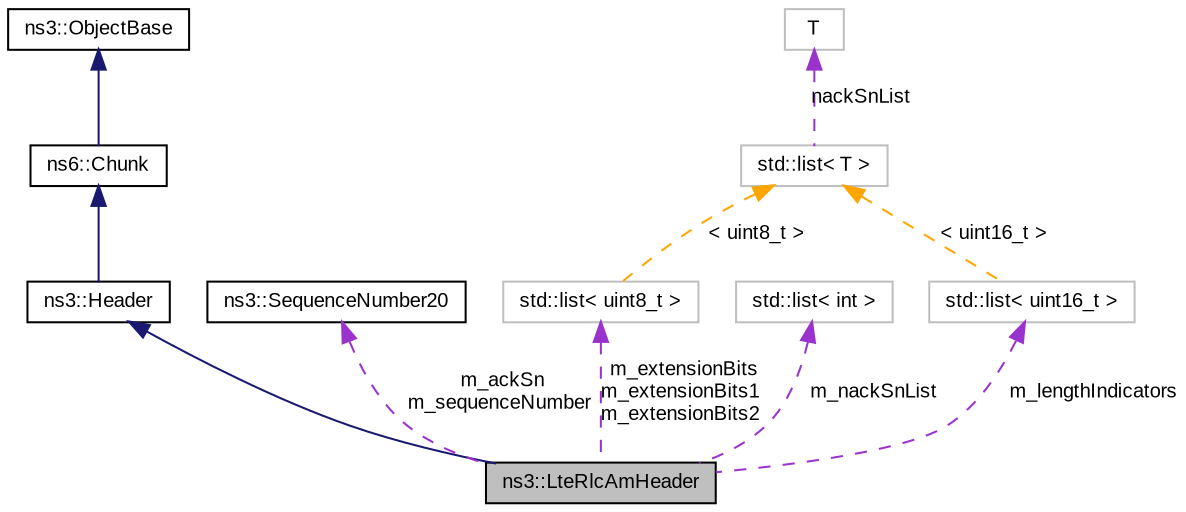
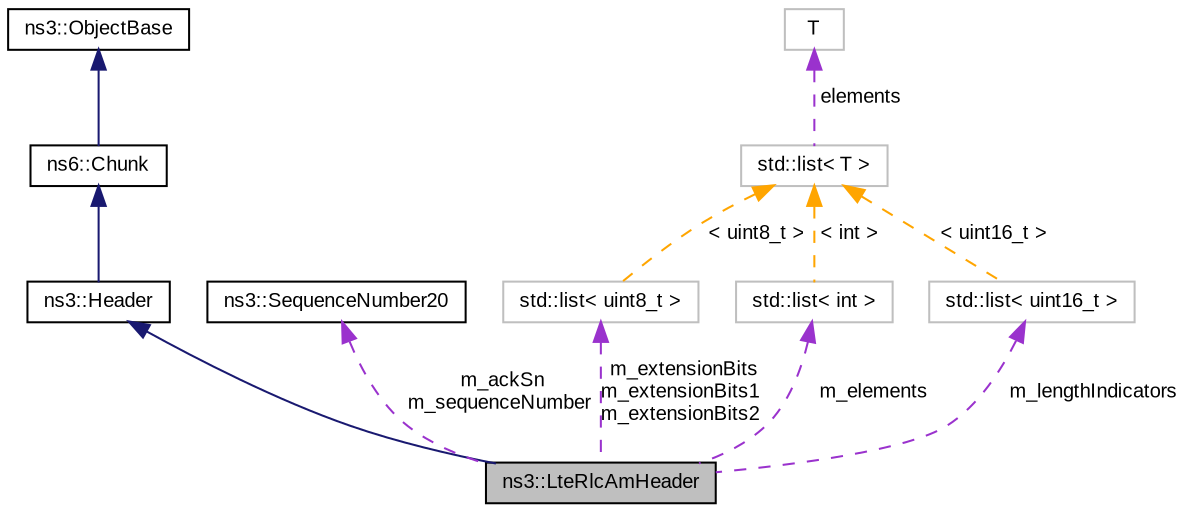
(858, 98) -> (858, 98)
none -> (814, 244)
(871, 392) -> (871, 392)
